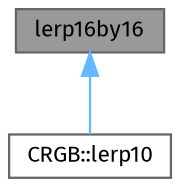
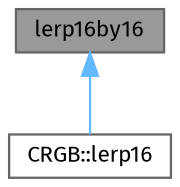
(90, 156) -> (90, 156)
